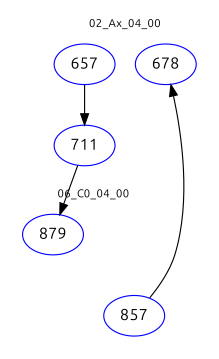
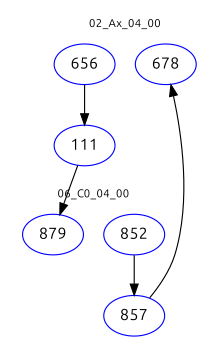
(85, 64) -> (85, 64)
(85, 145) -> (85, 145)
none -> (134, 235)
